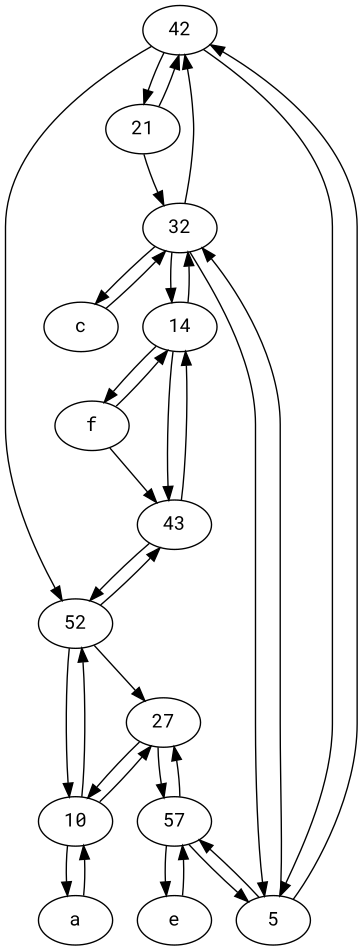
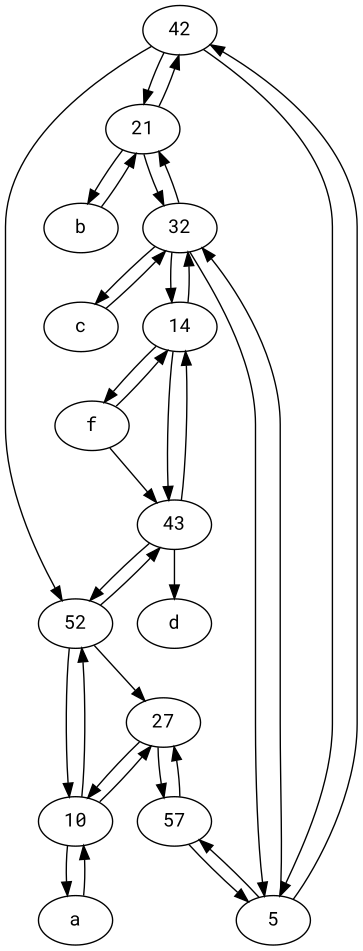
(194, 136) -> (172, 183)
none -> (81, 228)
none -> (174, 624)
(174, 920) -> none
